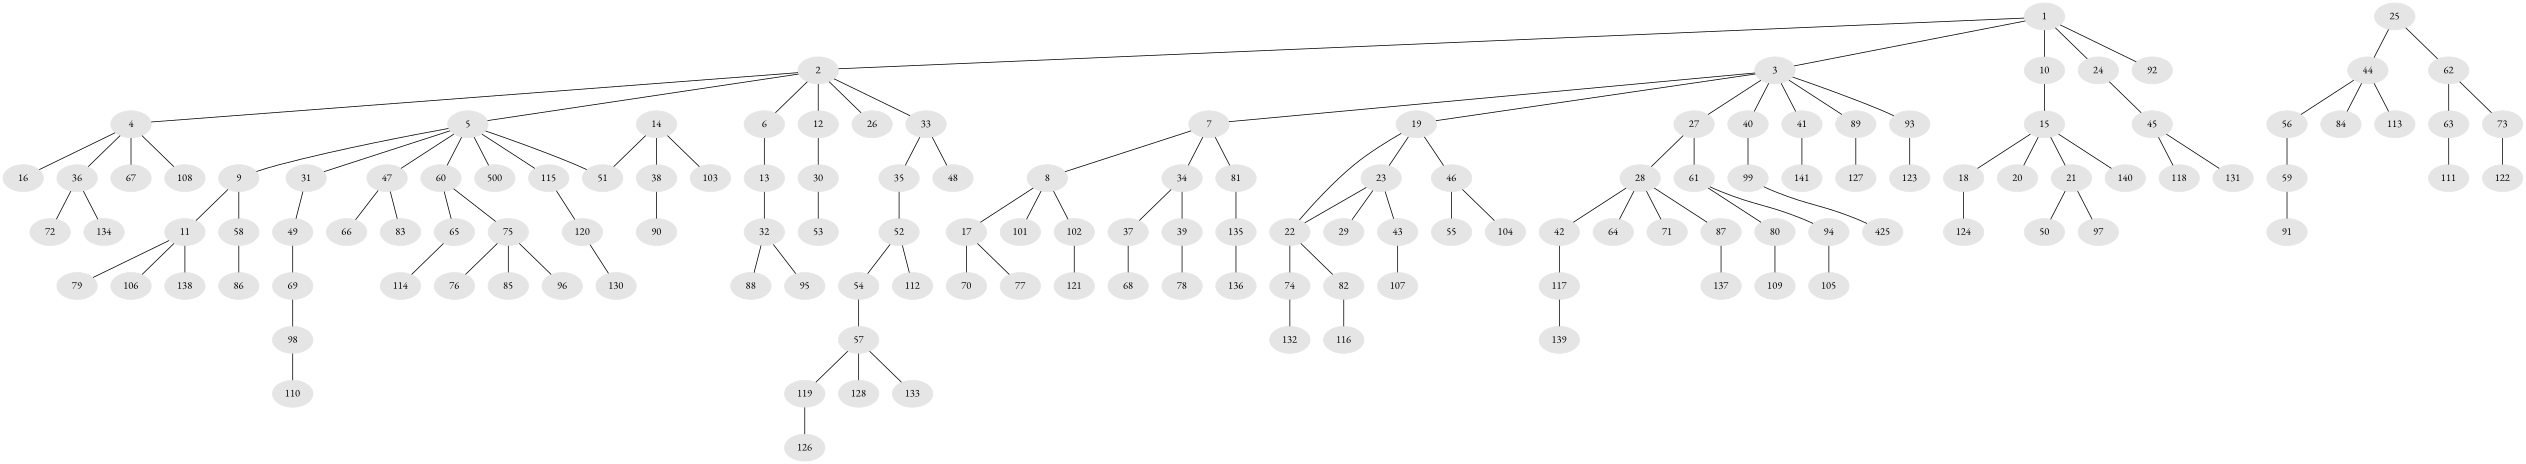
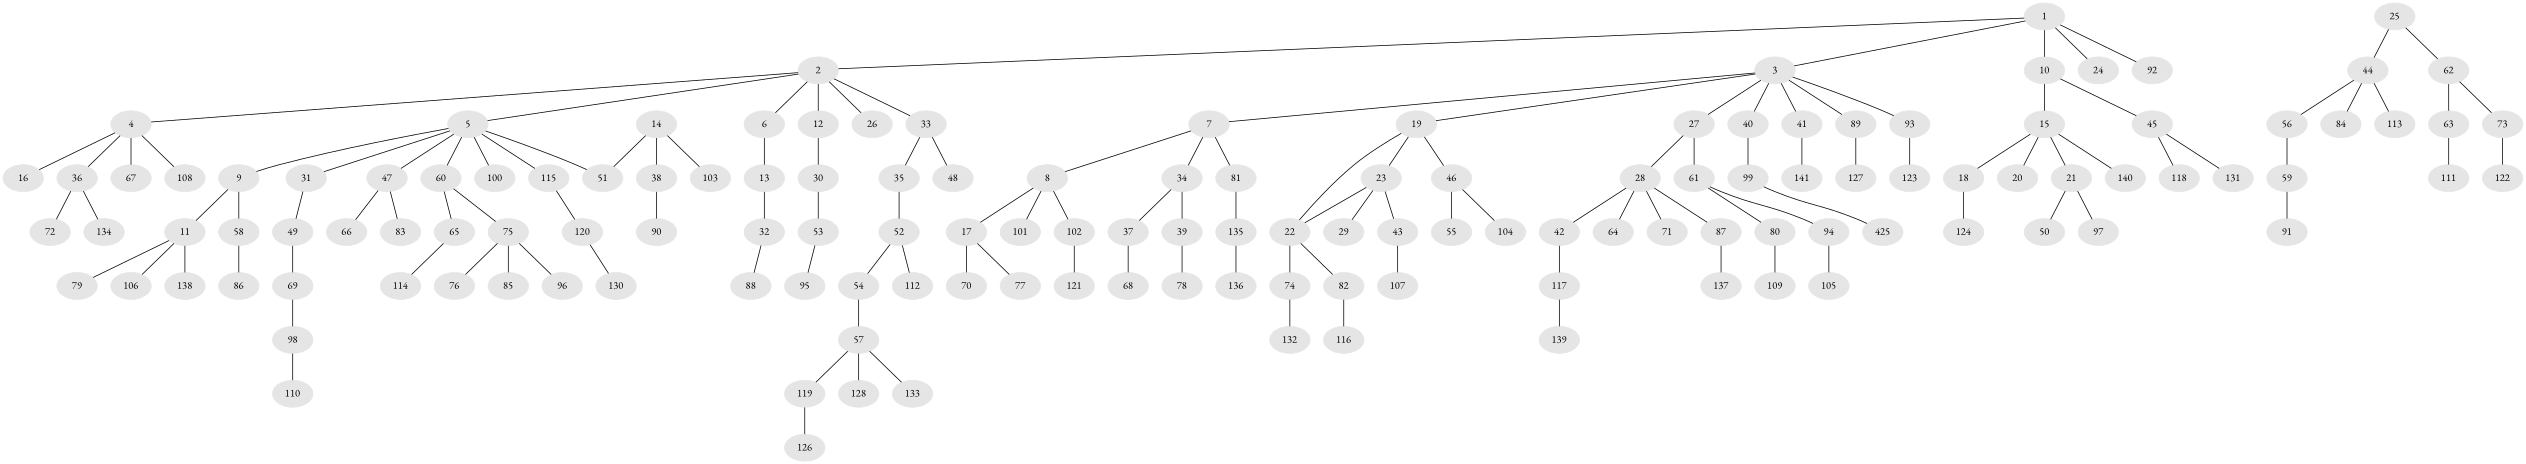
(2125, 97) -> (2098, 97)
(495, 178) -> (495, 178)
(785, 259) -> (811, 259)
